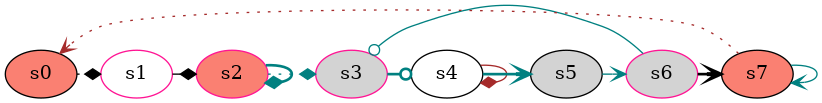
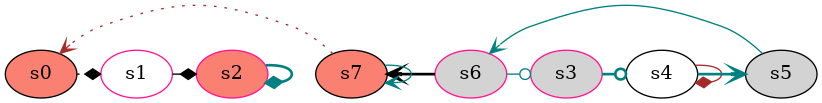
(279, 74) -> none
